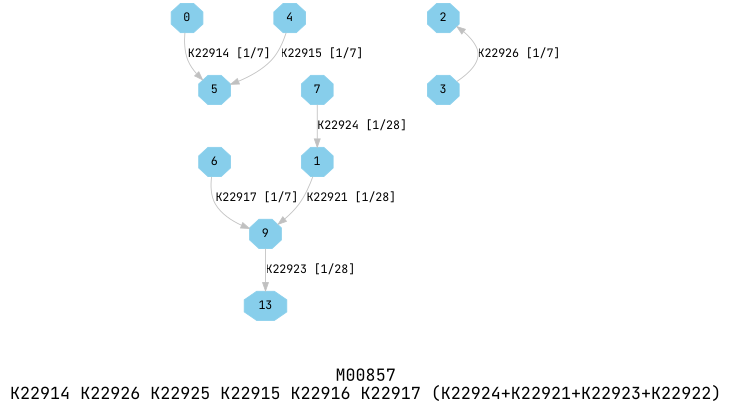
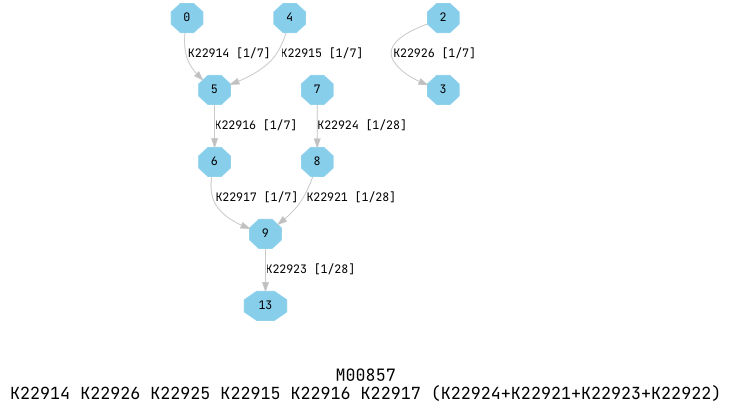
(477, 58) -> (392, 50)
none -> (215, 122)
(317, 162) -> (317, 162)
